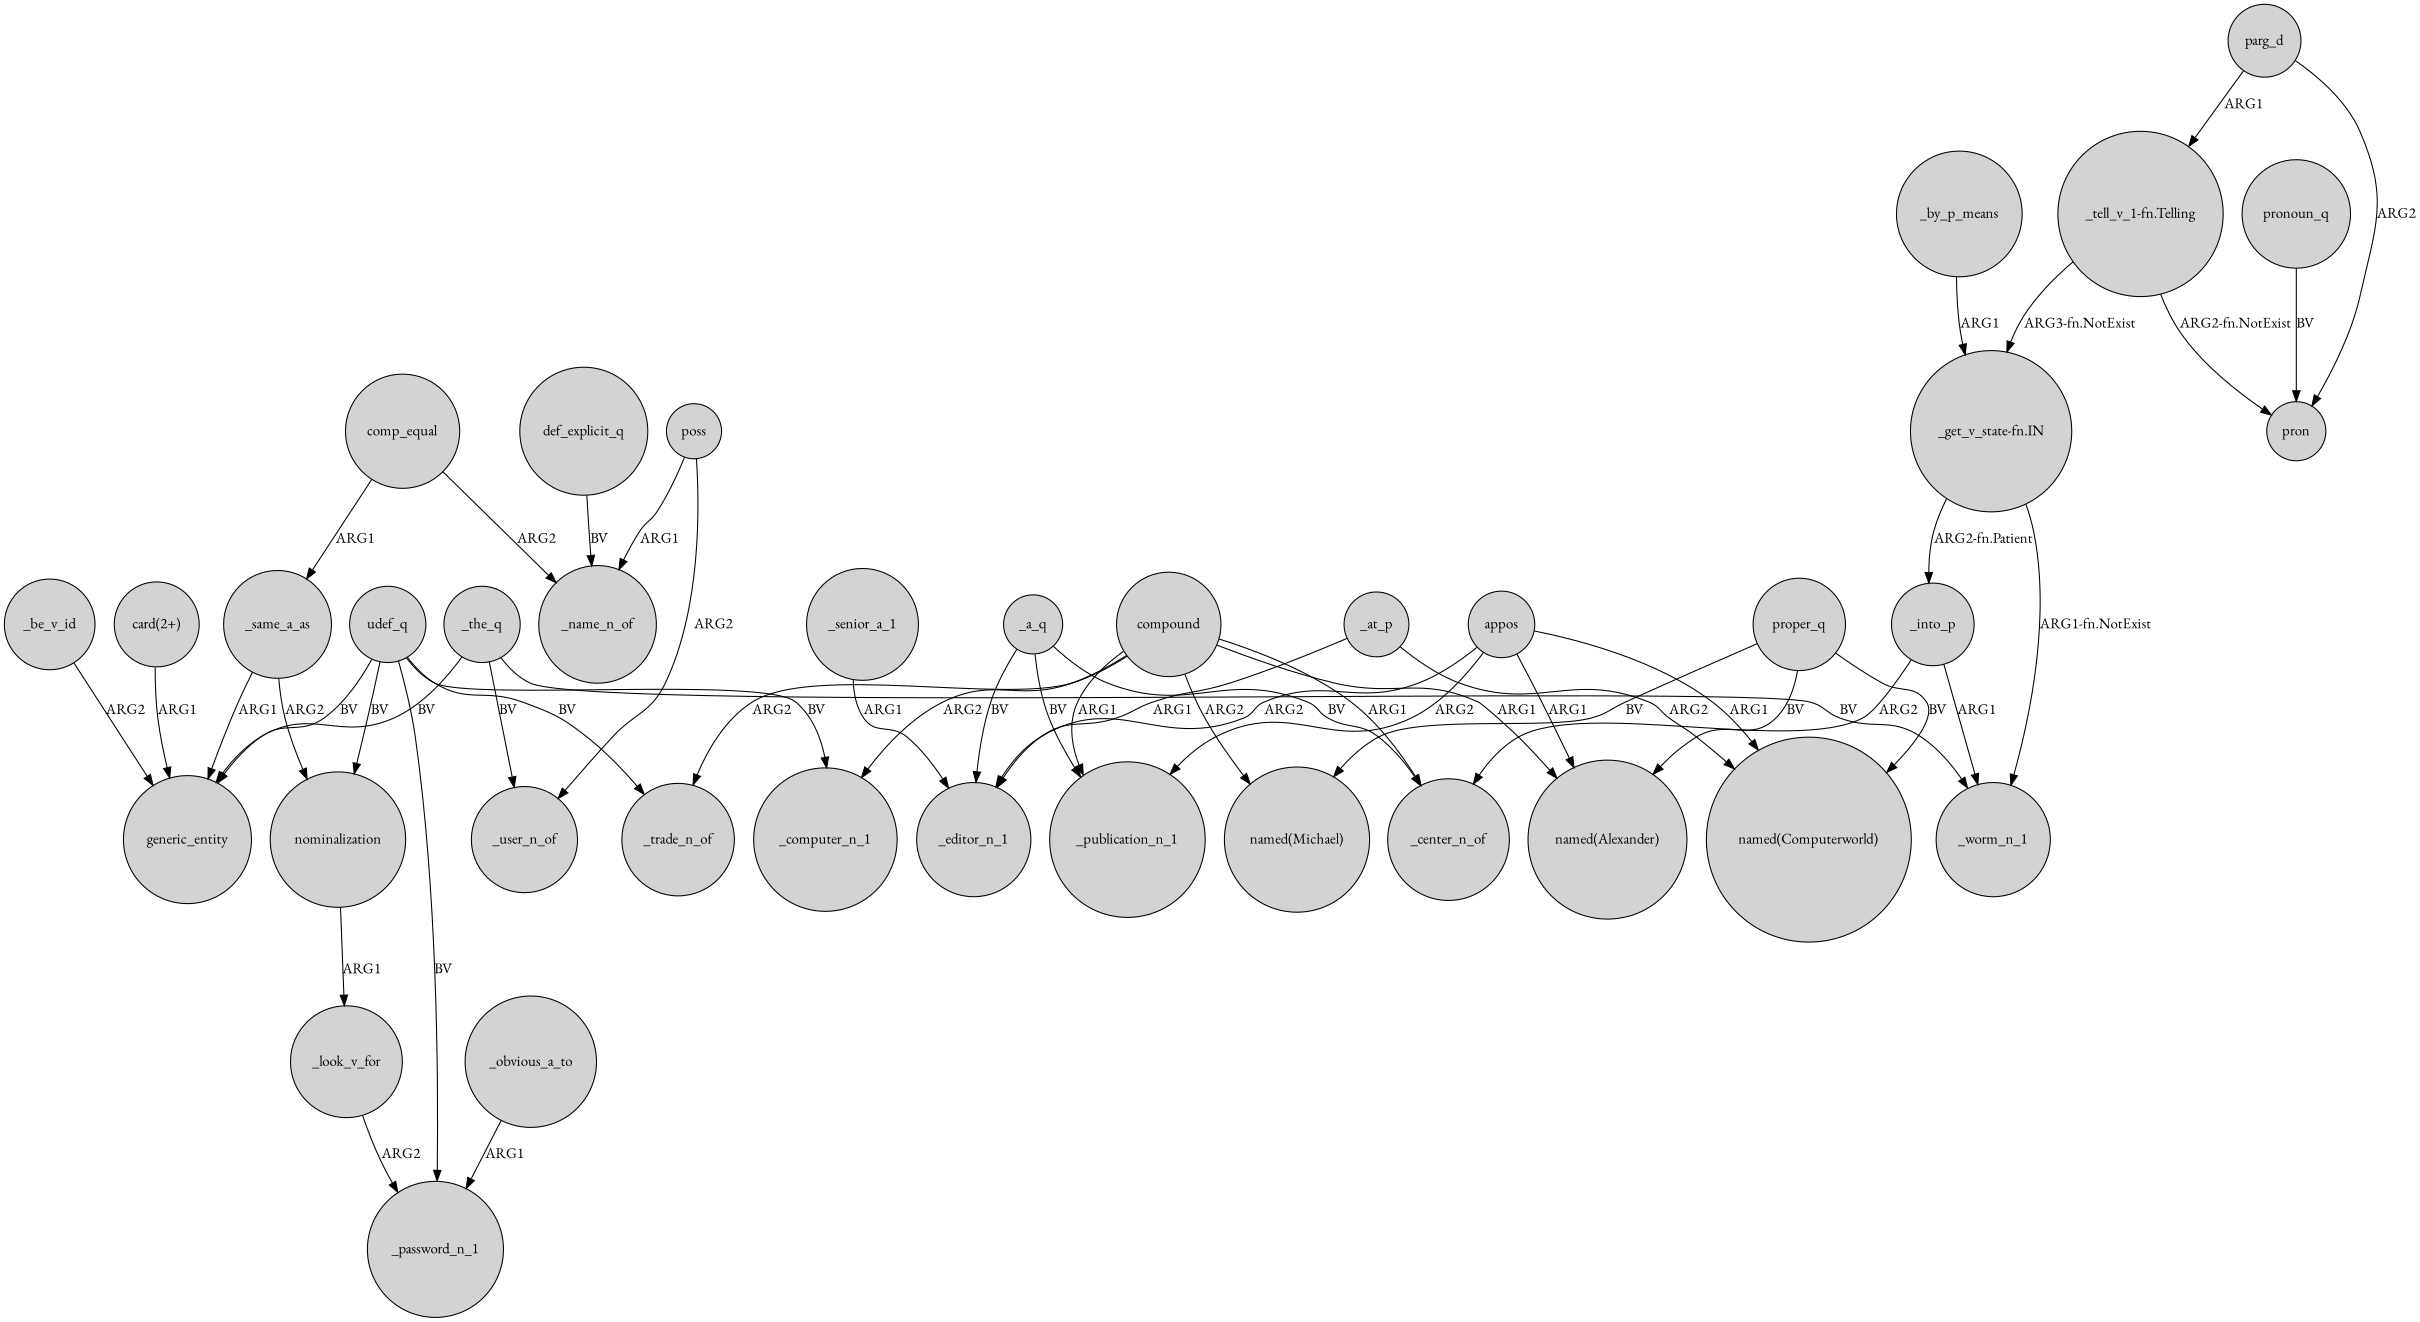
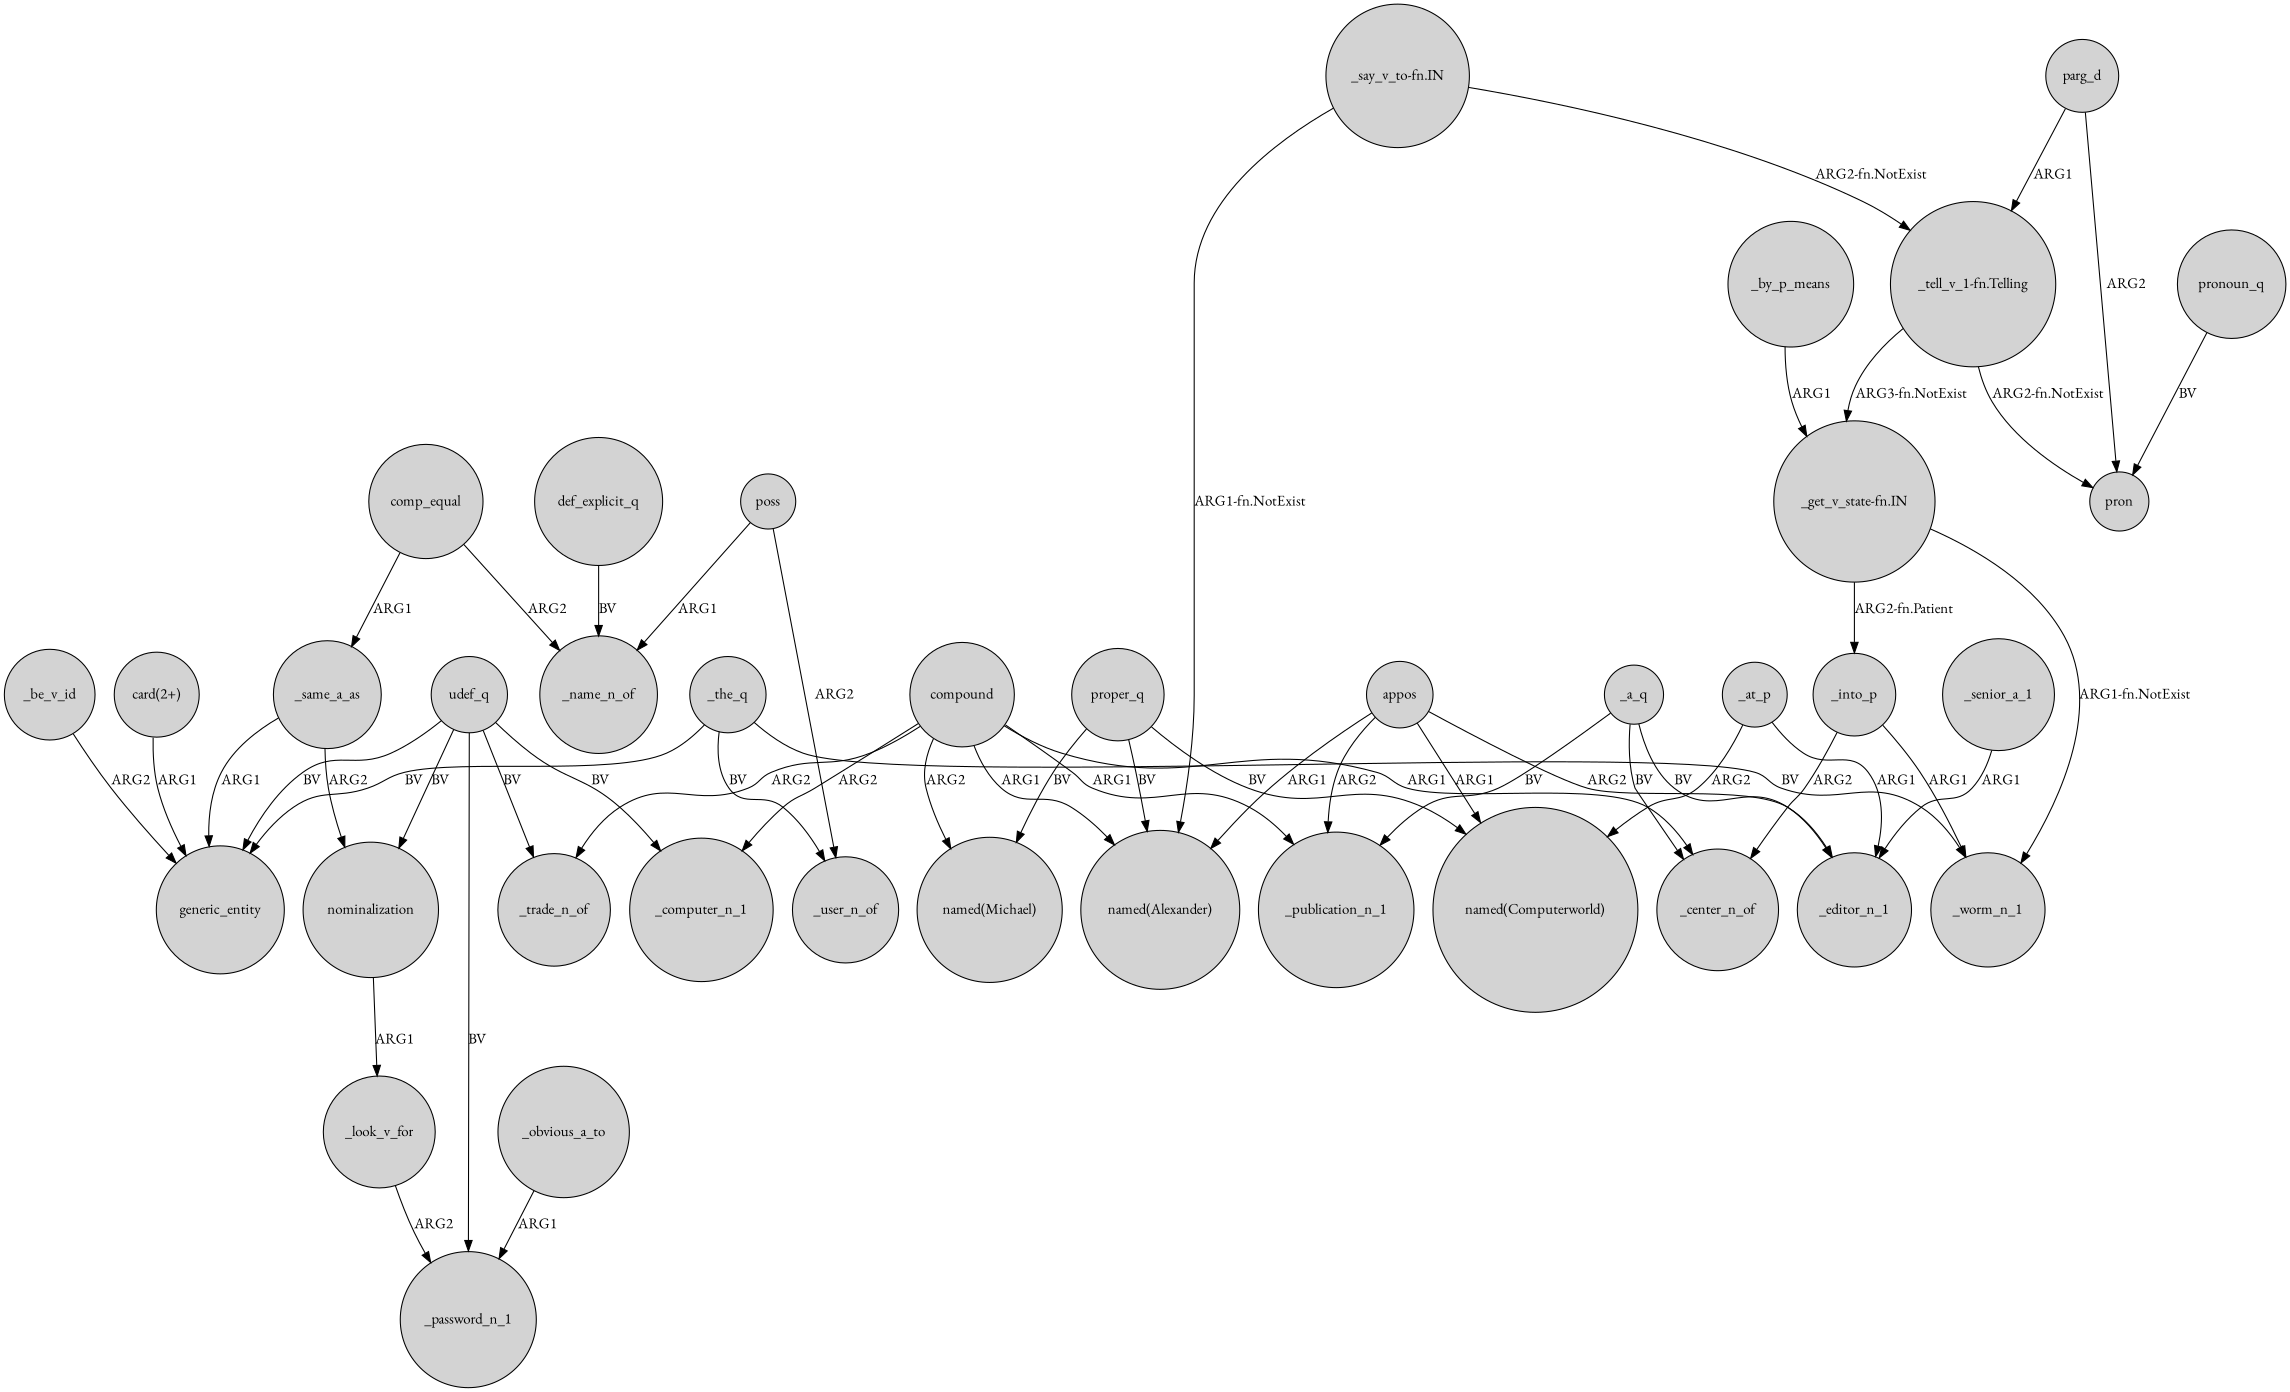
none -> (1398, 76)
